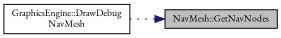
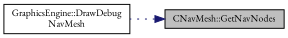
(221, 19) -> (225, 19)
